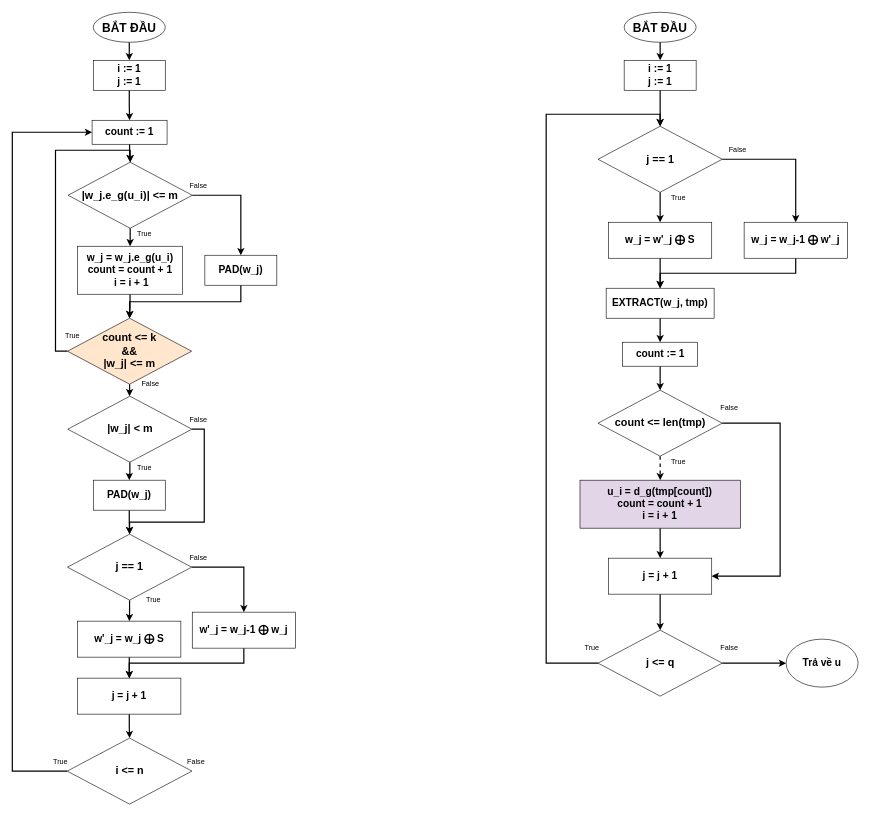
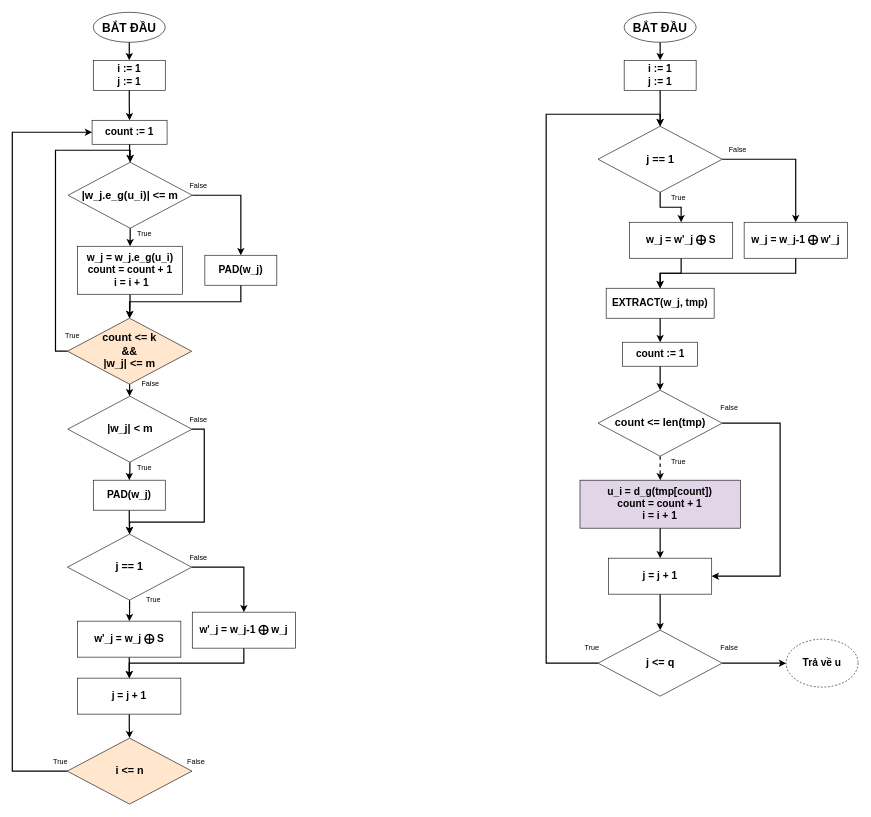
(660, 240) -> (681, 240)
(822, 663) -> (822, 663)
(130, 771) -> (130, 771)
